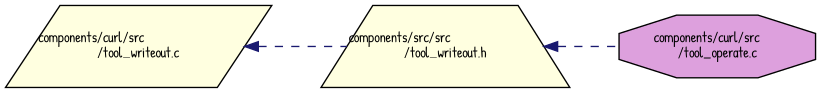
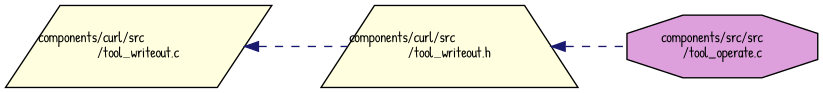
(445, 46) -> (450, 46)
(717, 46) -> (722, 46)
